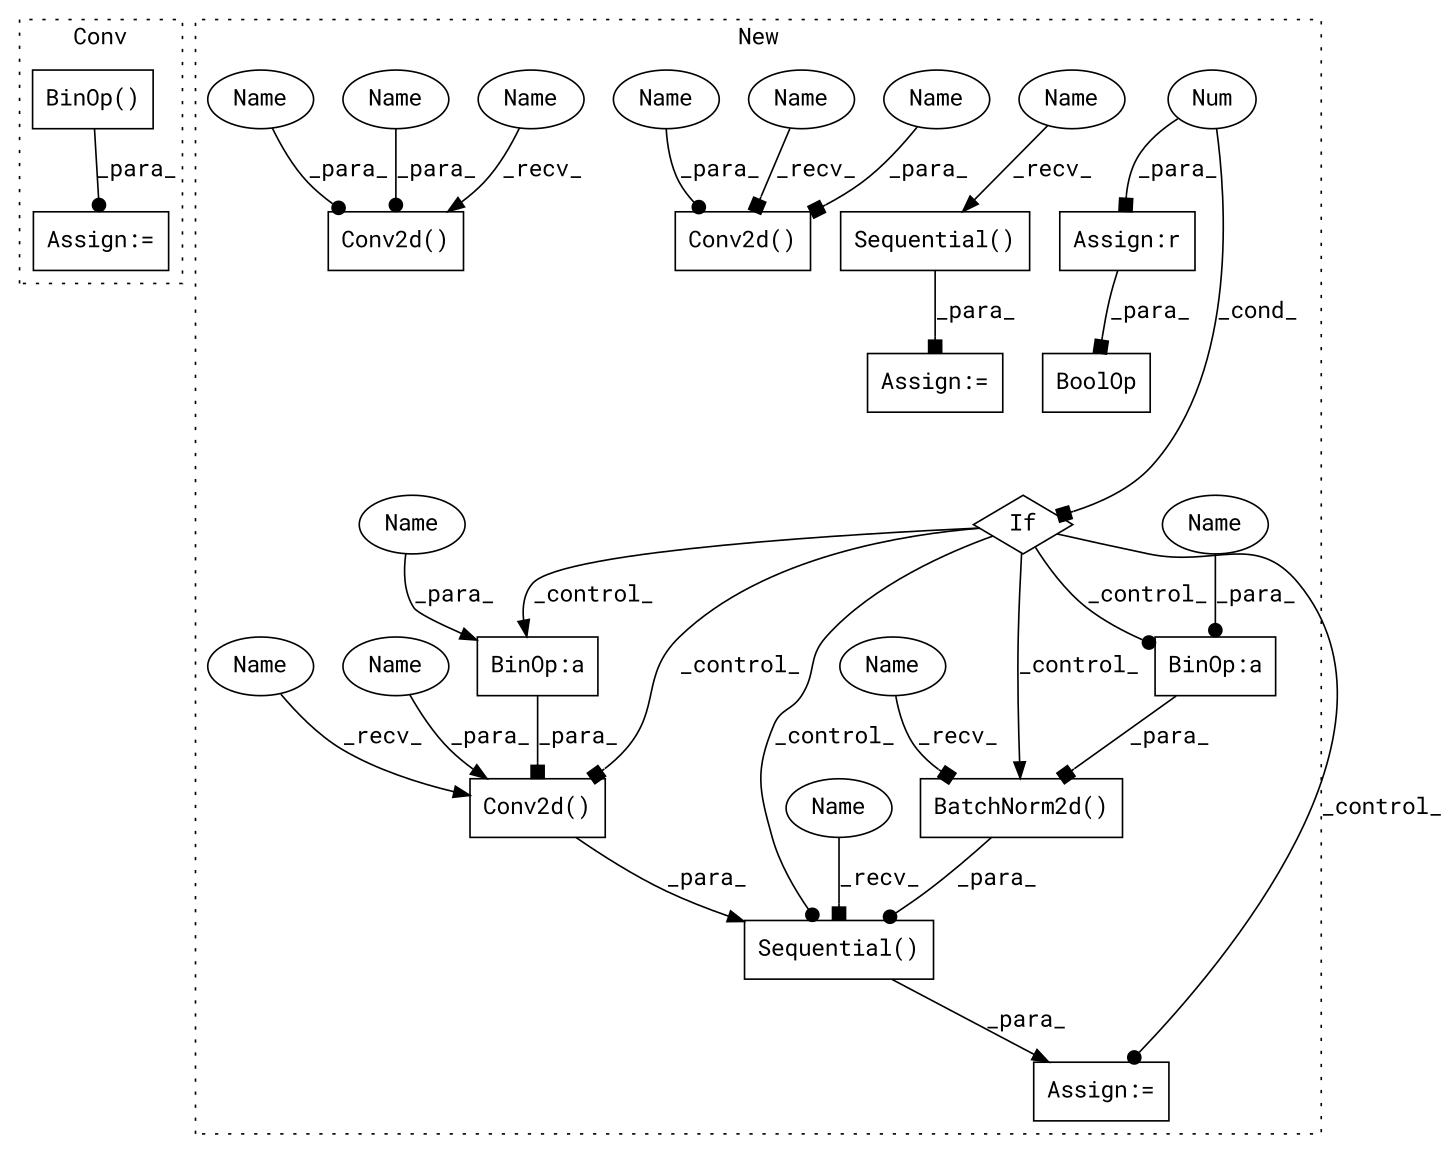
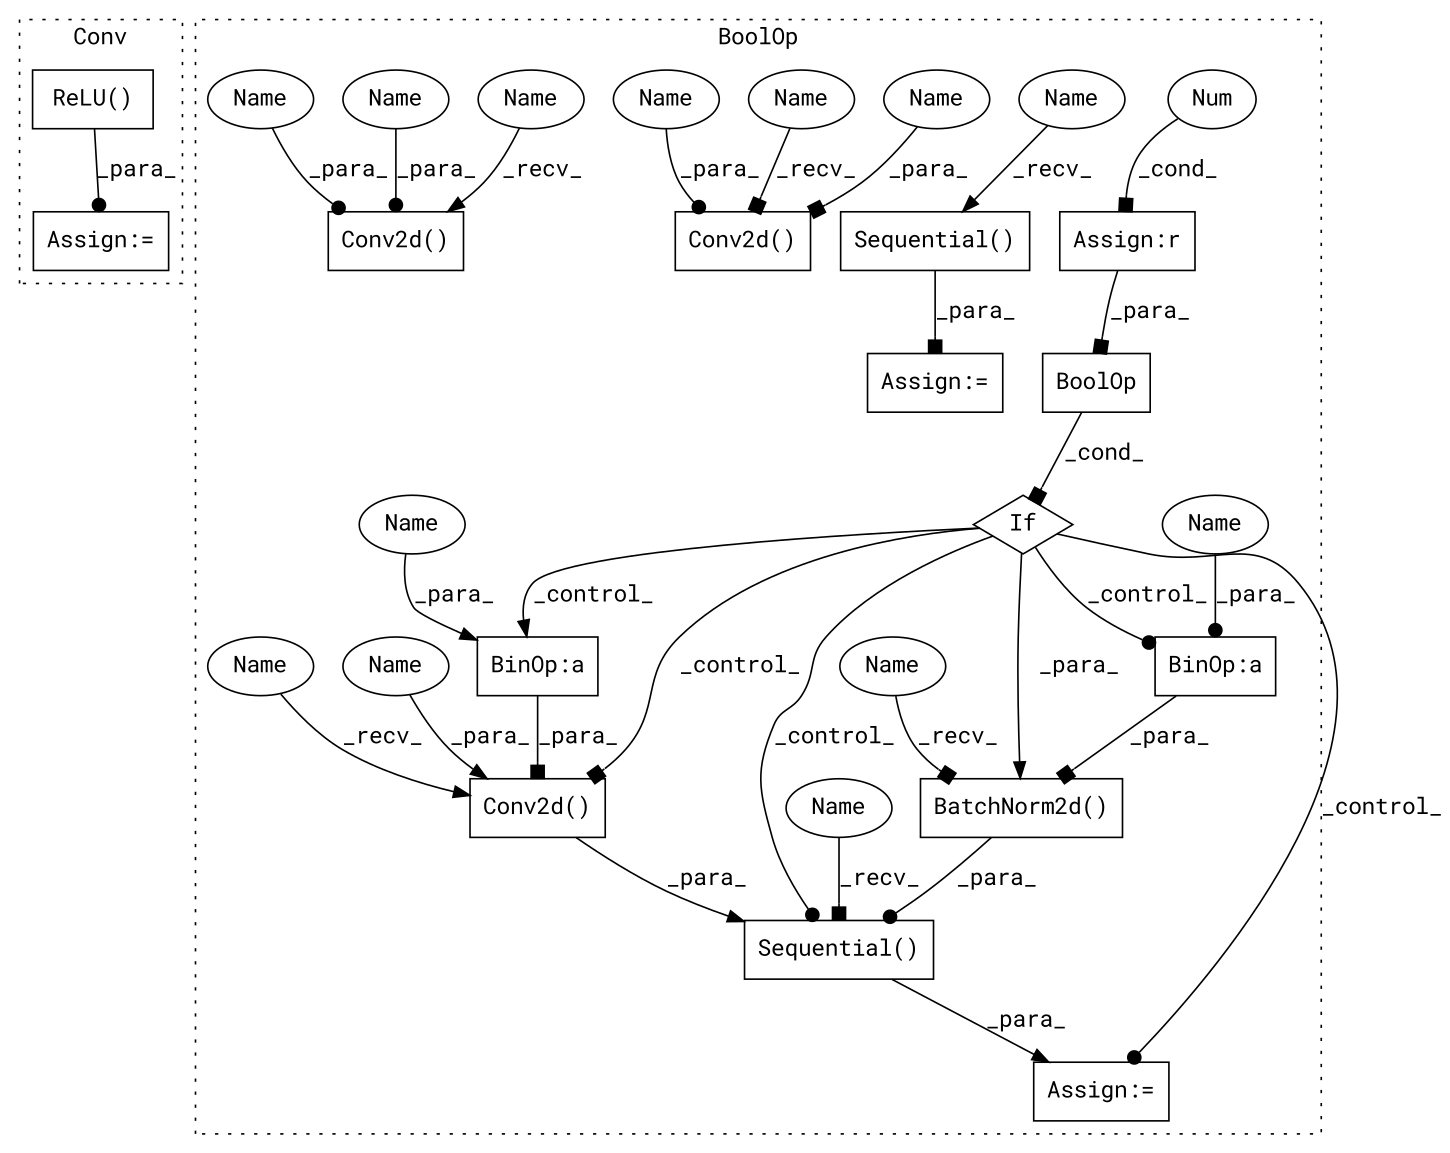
(758, 38) -> (758, 38)
(93, 99) -> (93, 99)
(1178, 170) -> (1178, 170)
(1209, 350) -> (1062, 450)
(1079, 666) -> (1079, 666)
